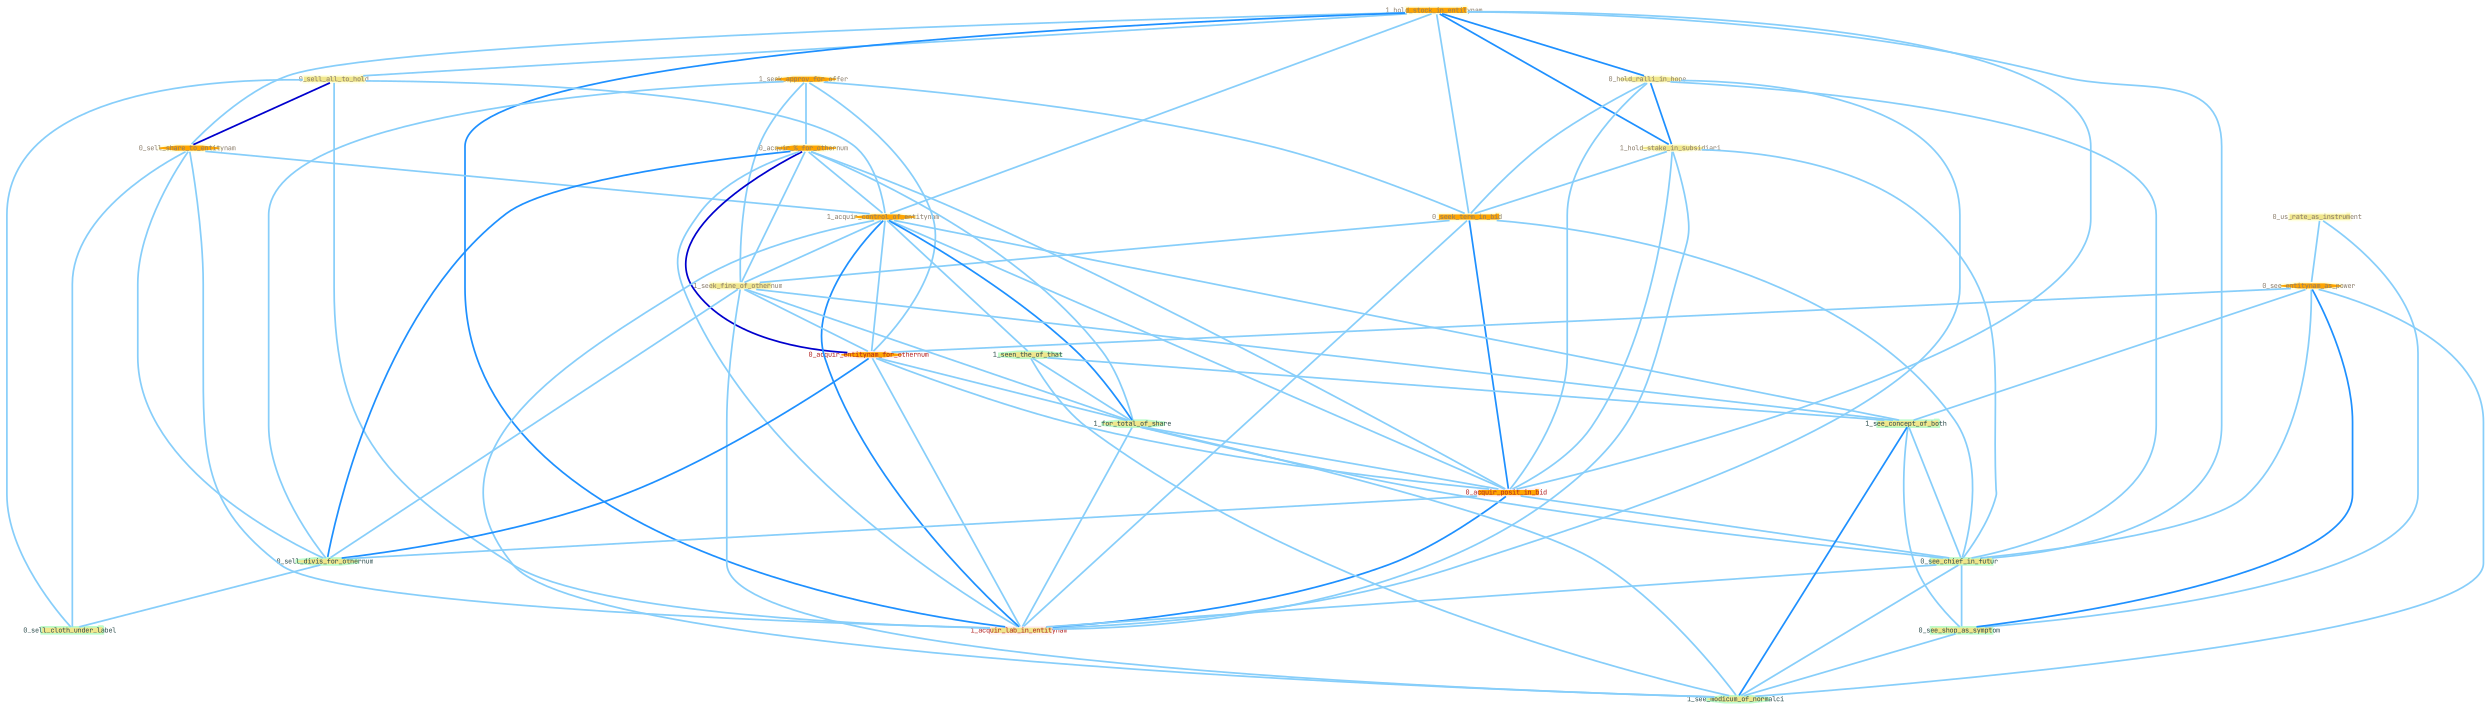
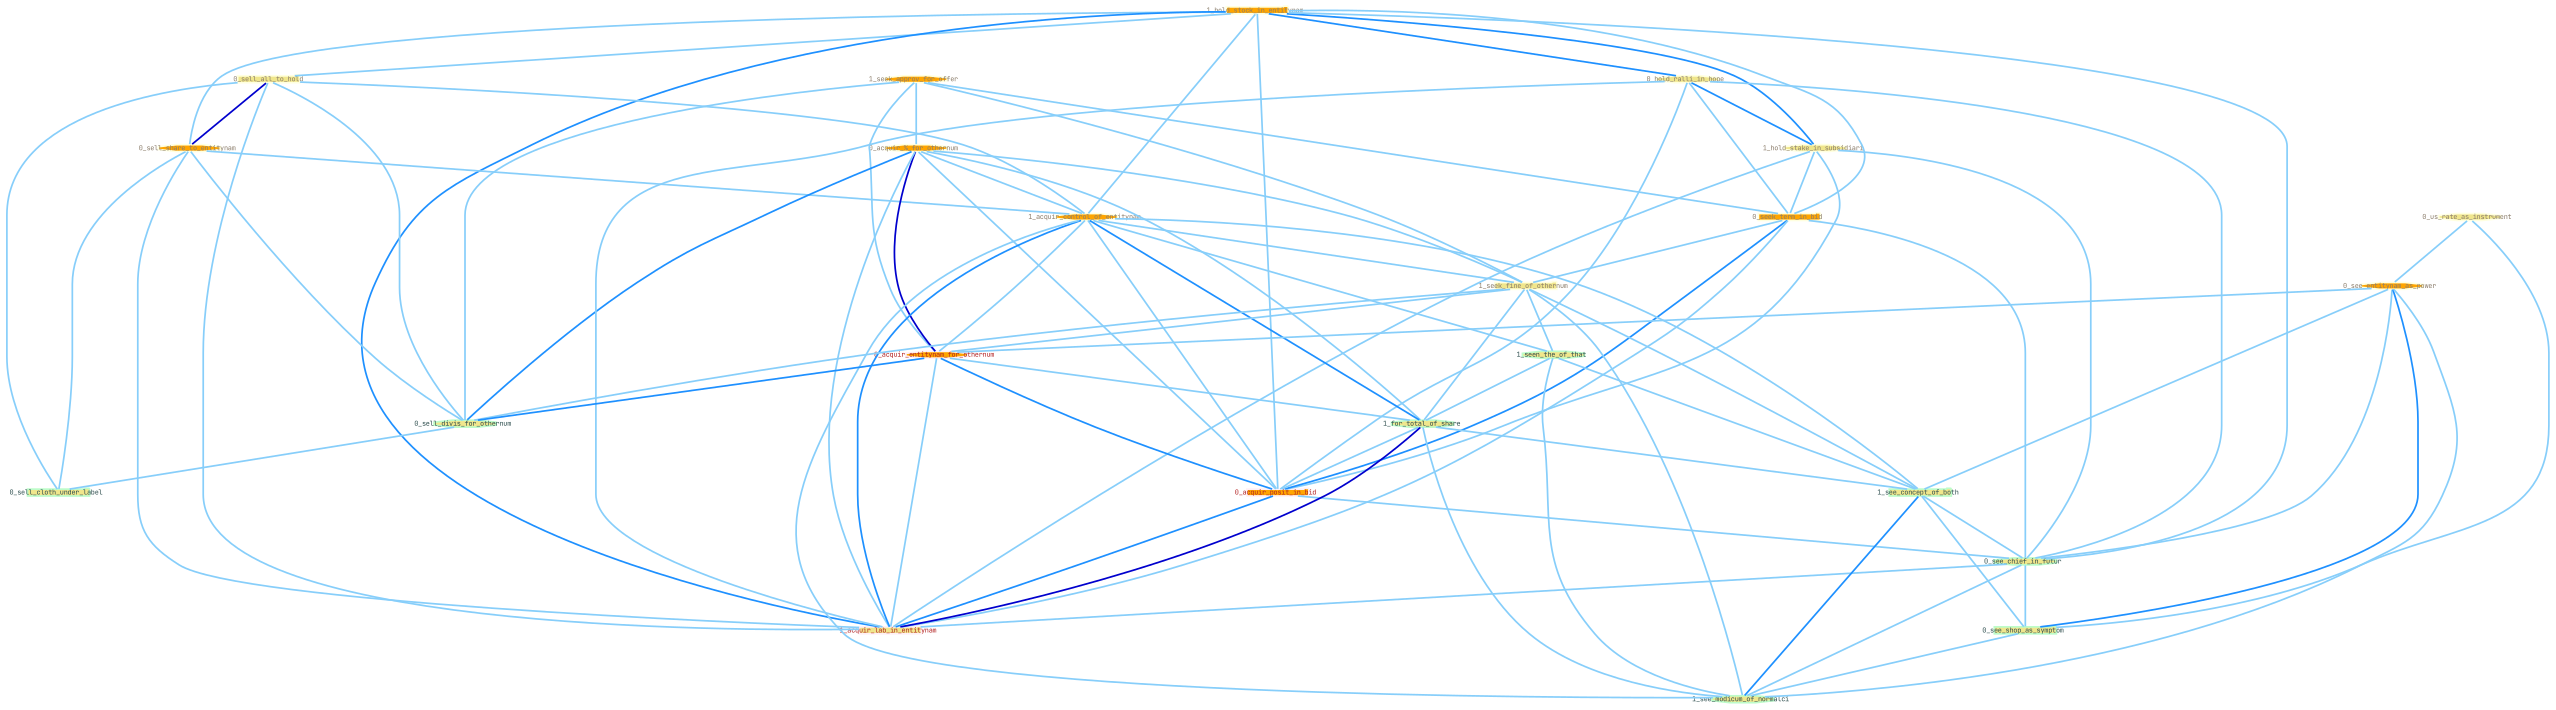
(2320, 217) -> (2470, 217)
none -> (1535, 310)
(1162, 443) -> (1104, 430)
(1539, 508) -> (1683, 460)
(940, 526) -> (400, 220)
(1074, 532) -> (1186, 553)
(1962, 561) -> (2025, 561)
